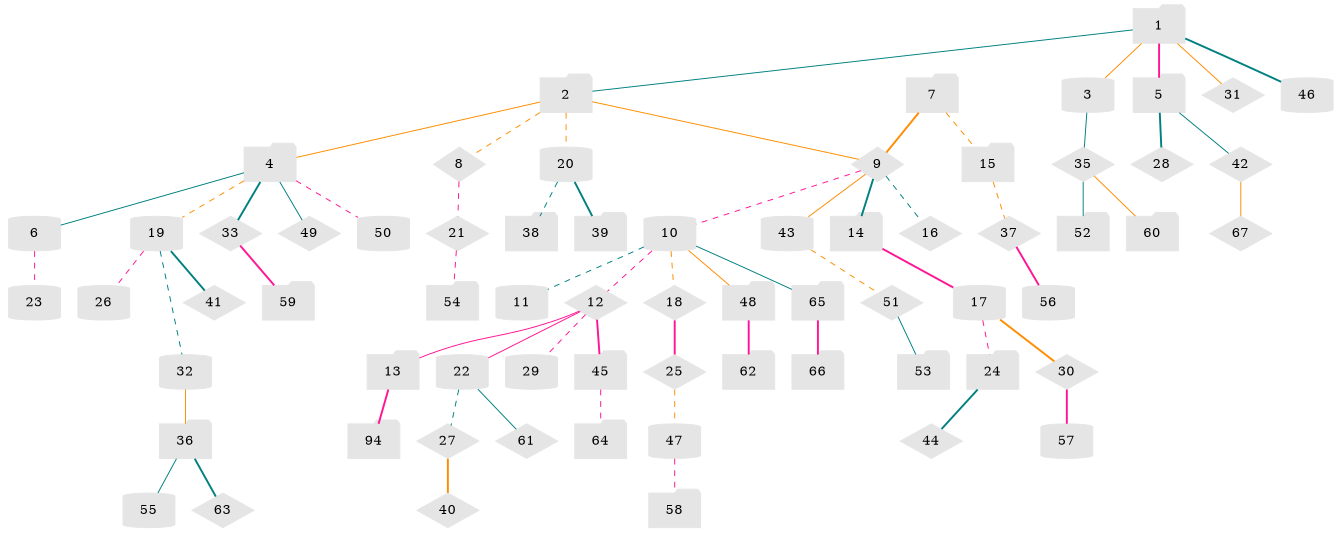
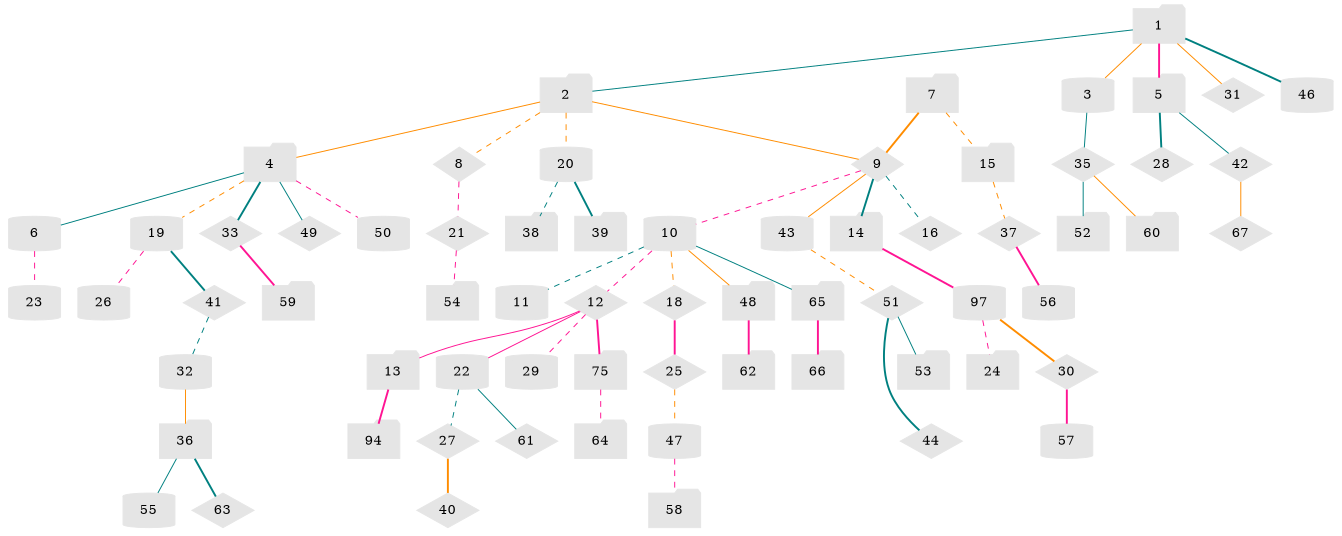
(171, 303) -> (201, 336)
(979, 303) -> (979, 303)
(601, 372) -> (601, 372)
(960, 409) -> (886, 379)
